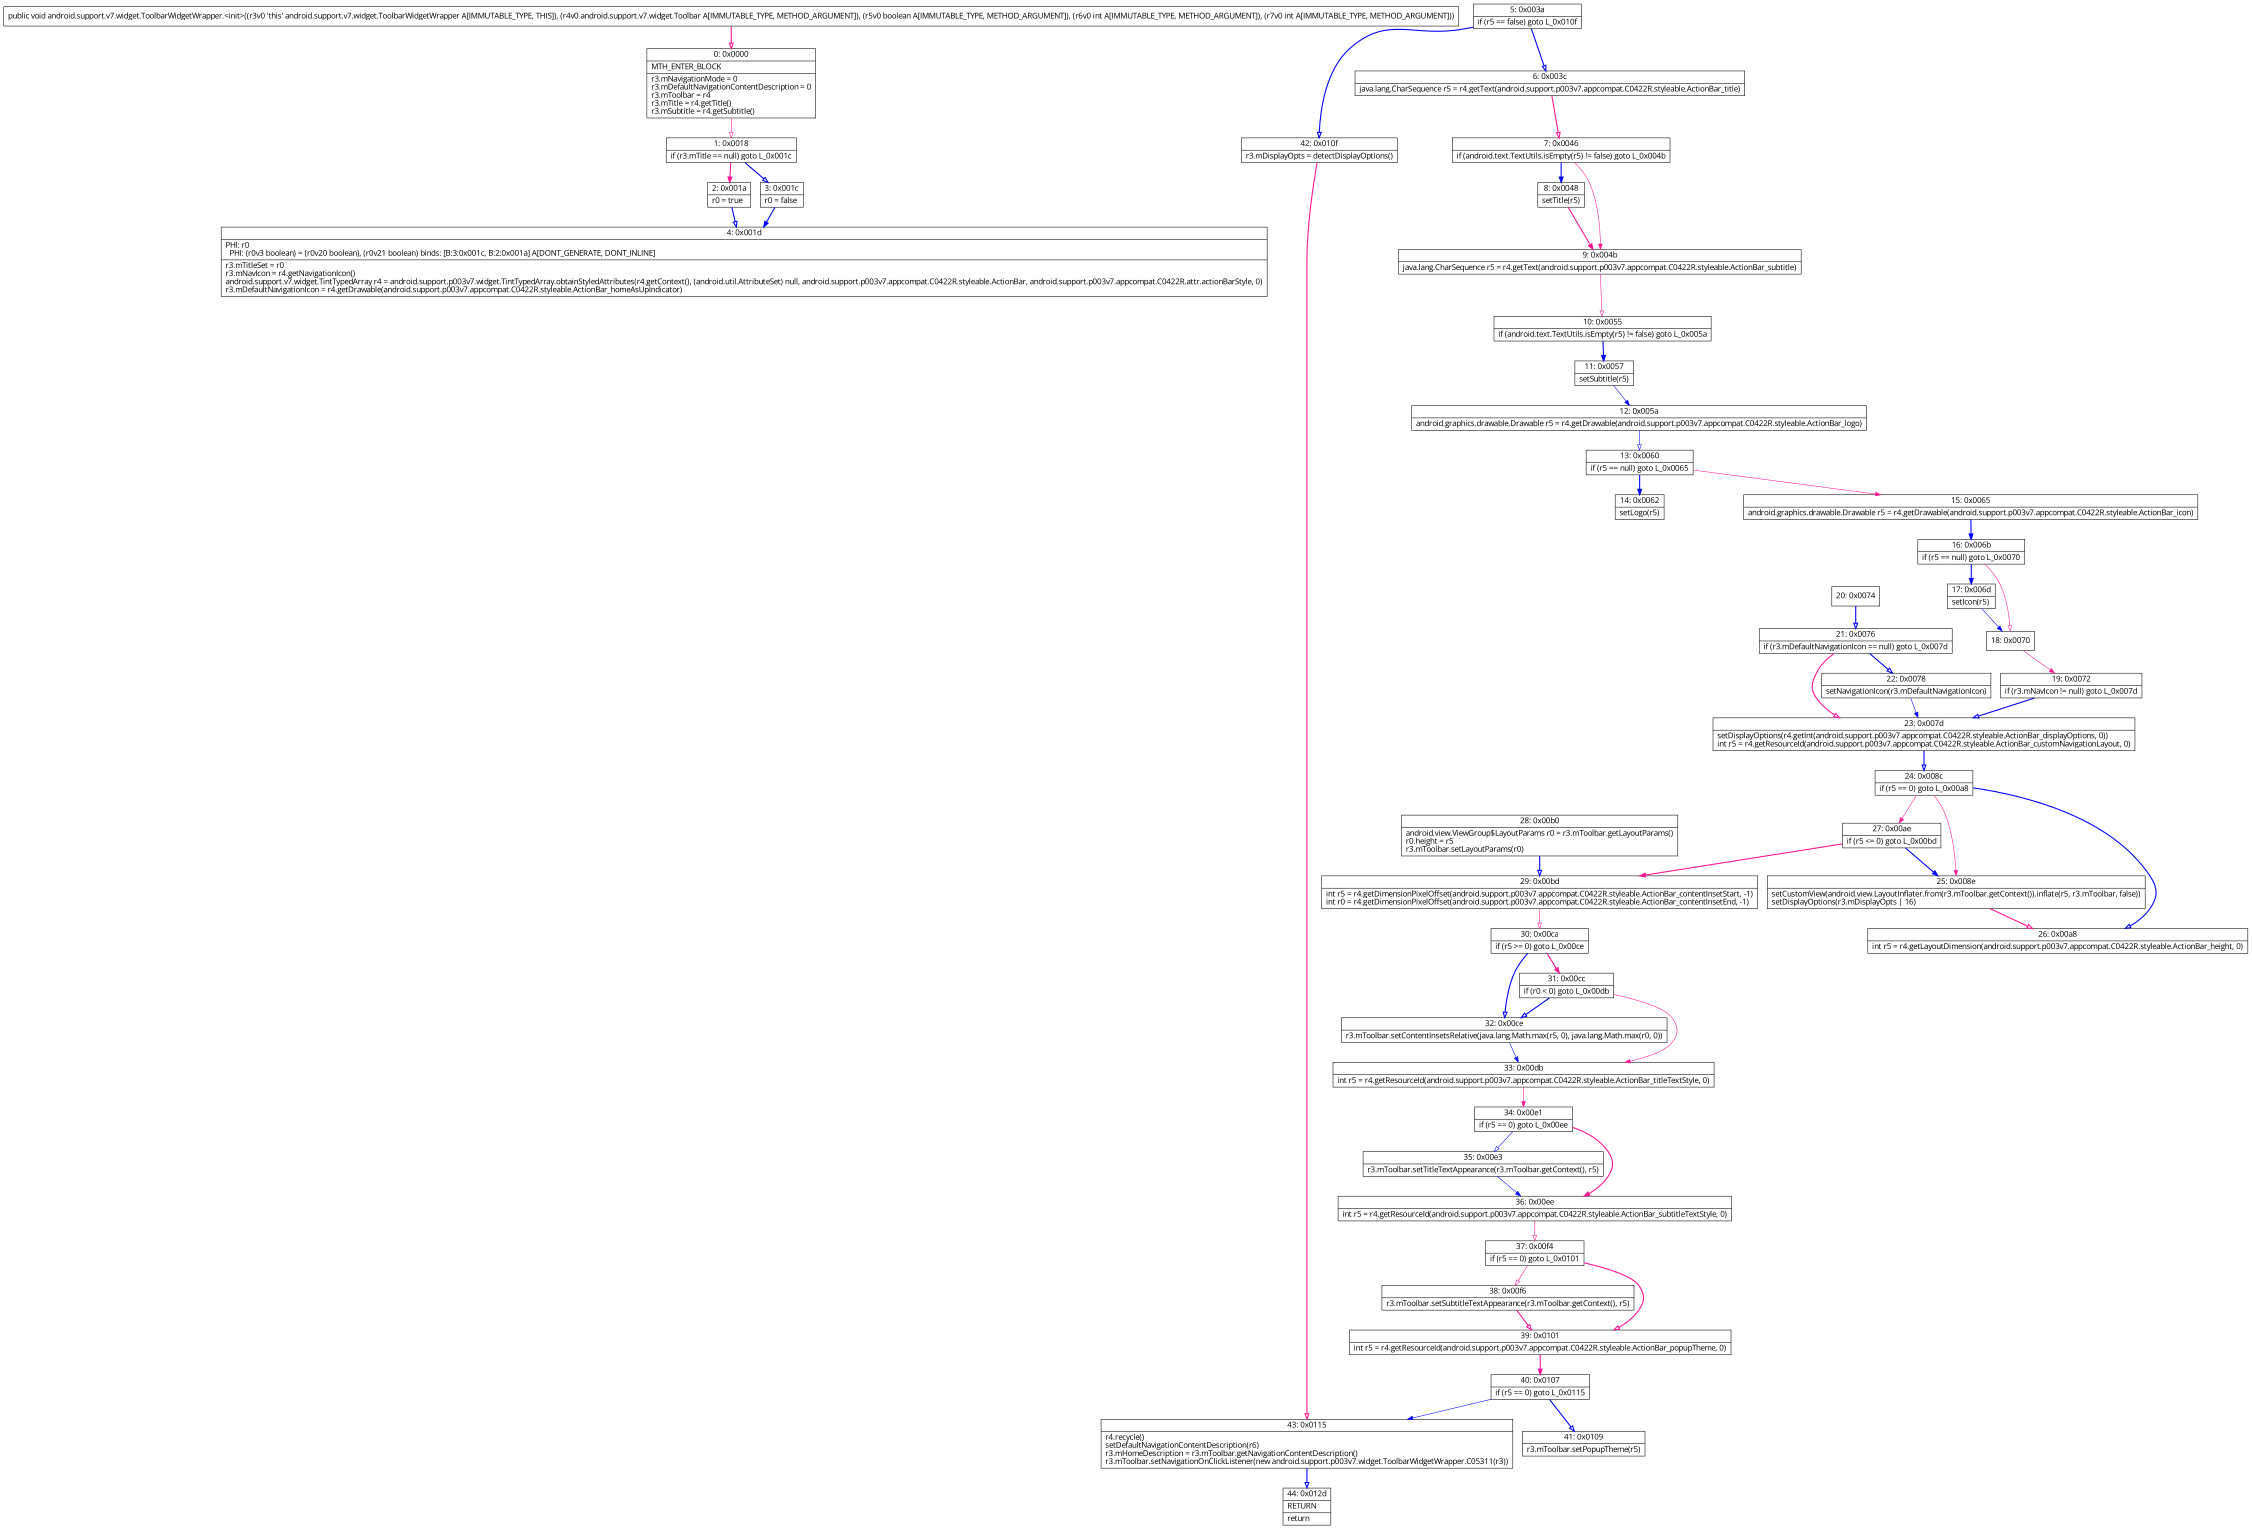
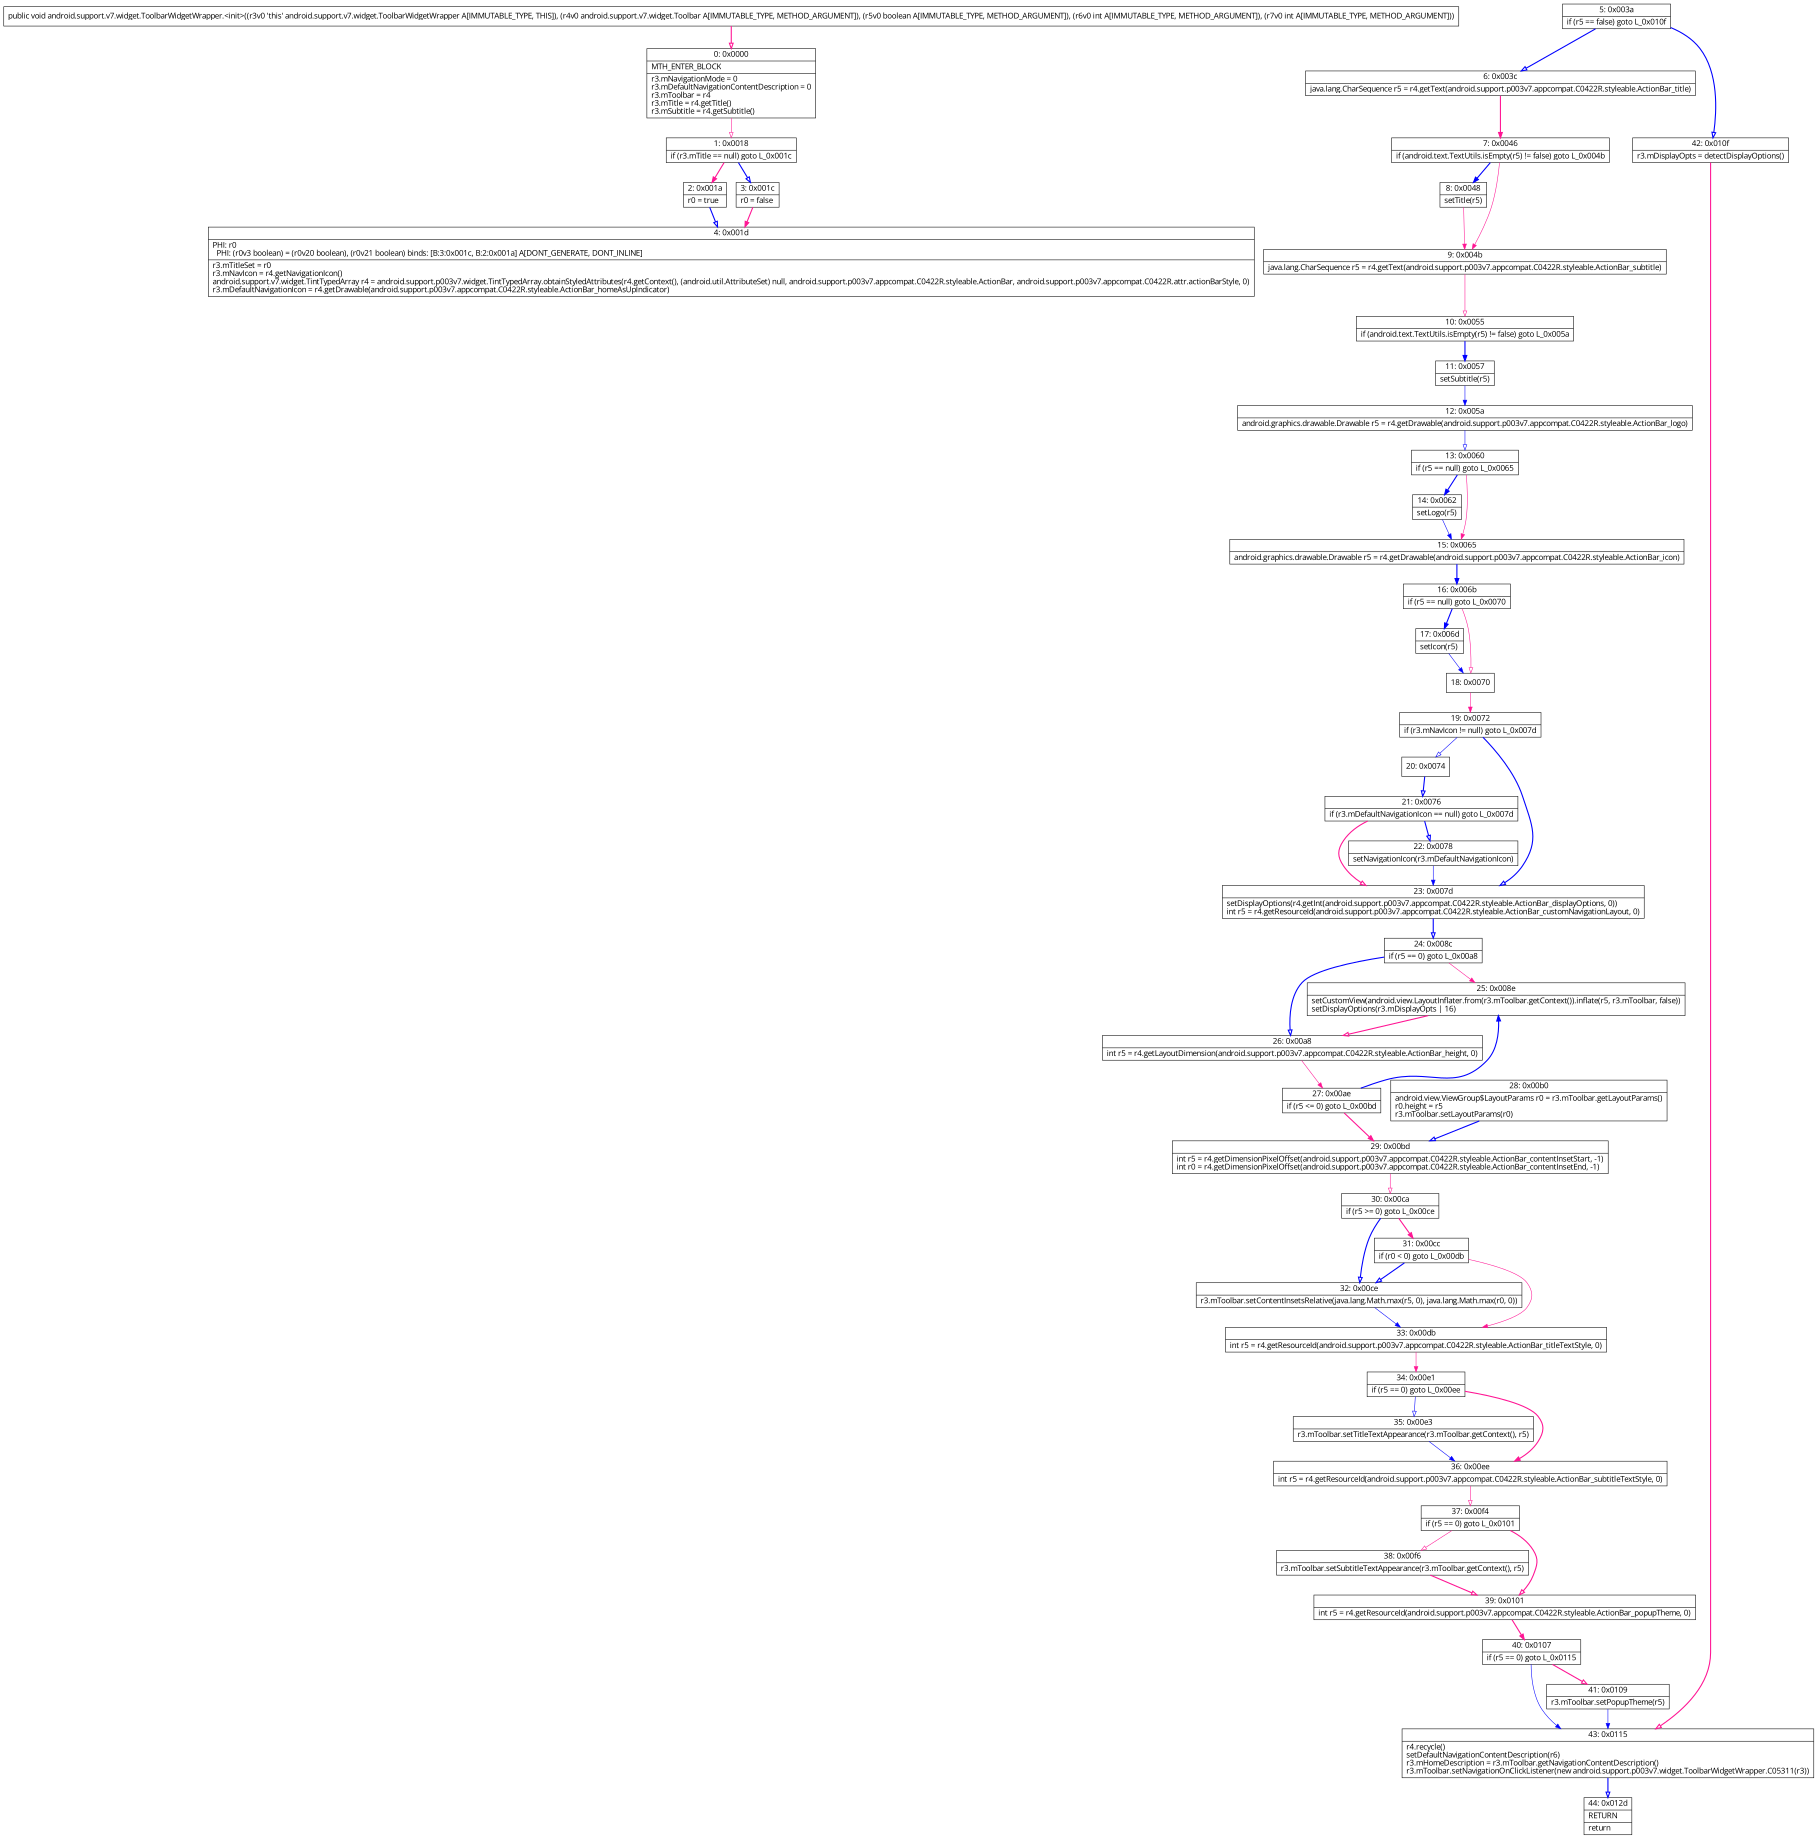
(1555, 114) -> (1500, 114)
(771, 215) -> (750, 215)
(1579, 226) -> (1464, 226)
none -> (1446, 527)
none -> (1449, 745)
(1909, 807) -> (1310, 1072)
(1560, 1413) -> (1567, 1673)
none -> (1608, 1716)
